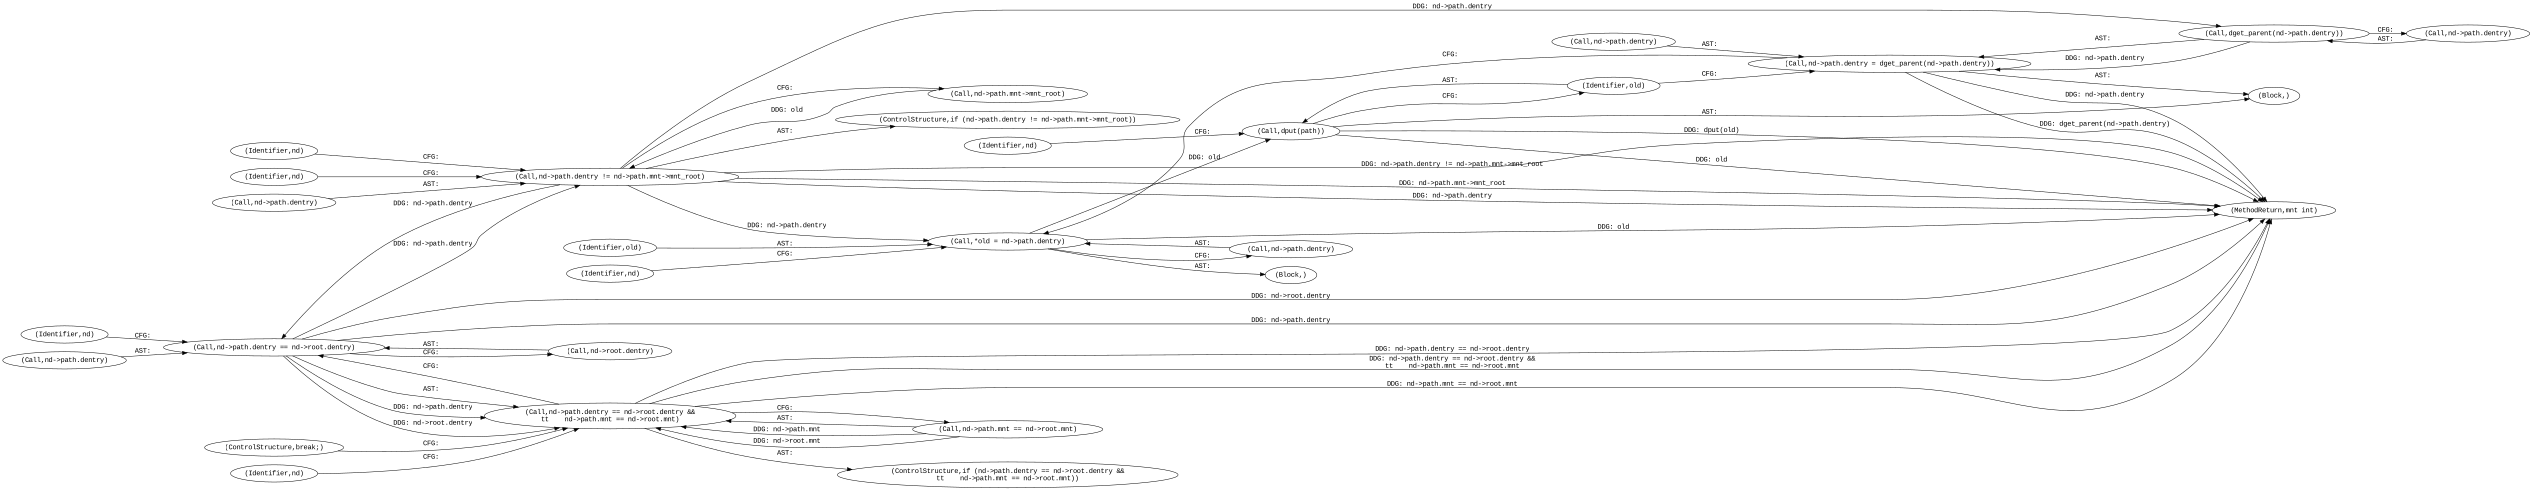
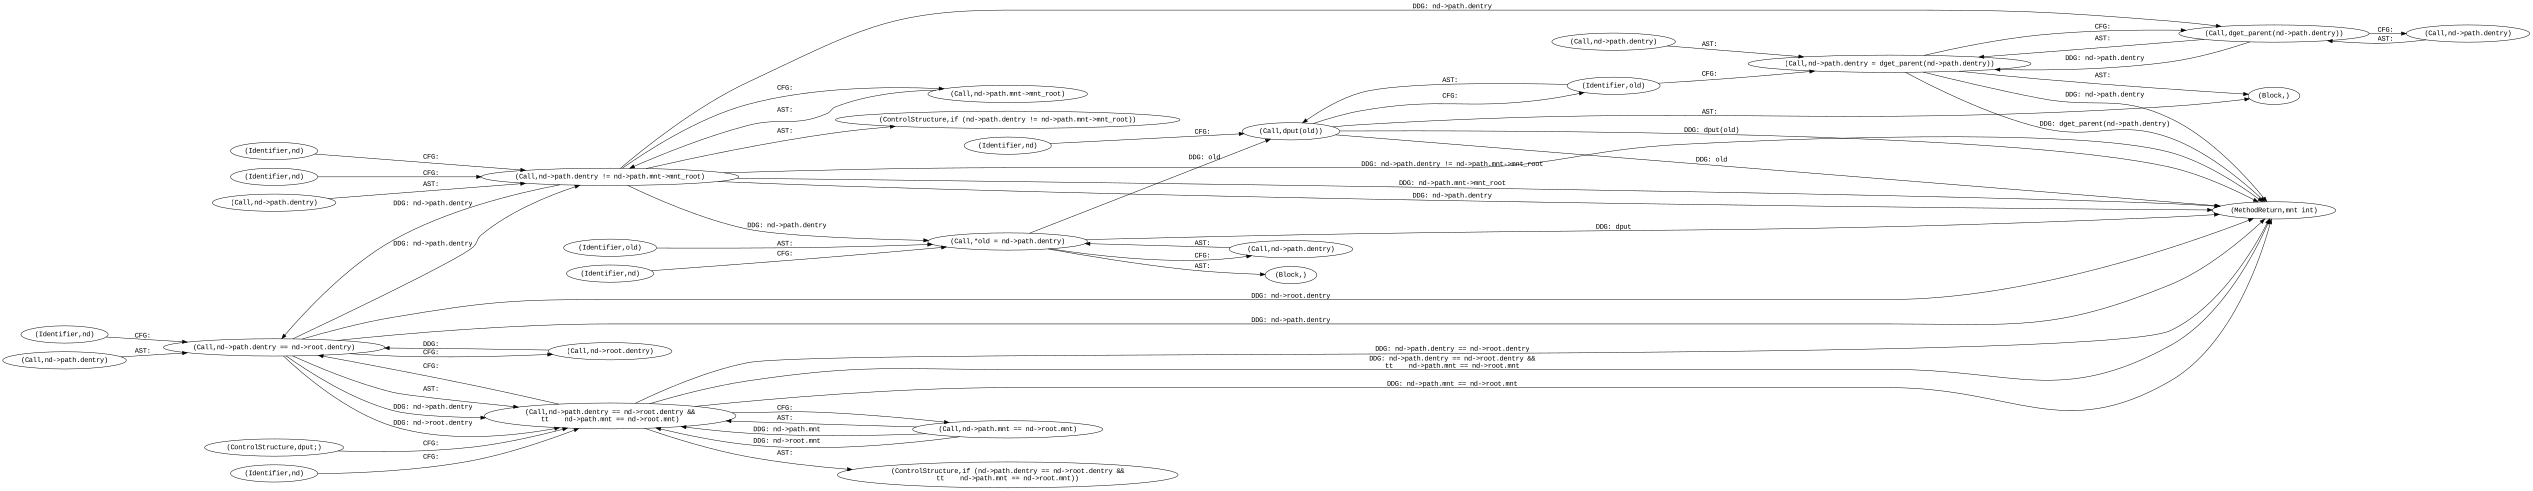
(1388, 71) -> (2052, 34)
(787, 110) -> (787, 110)
(1291, 131) -> (1291, 131)
(1614, 227) -> (1614, 227)
(433, 344) -> (433, 344)
(274, 448) -> (274, 448)
